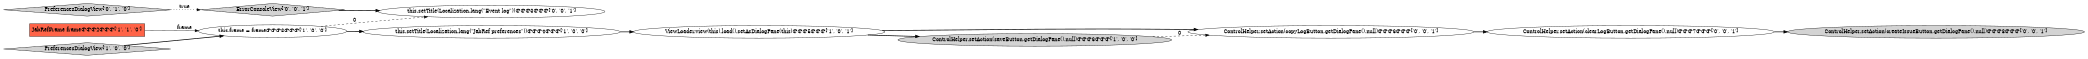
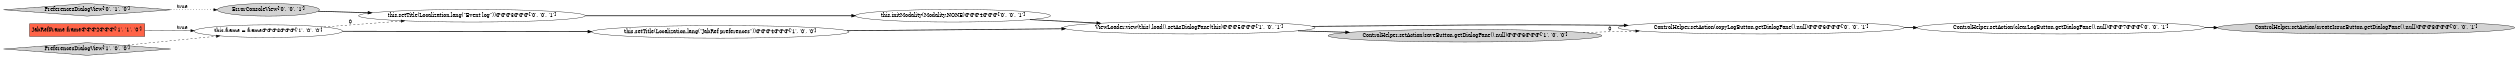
(273, 10) -> (268, 10)
none -> (953, 16)
(185, 28) -> (183, 28)
(172, 41) -> (170, 41)
